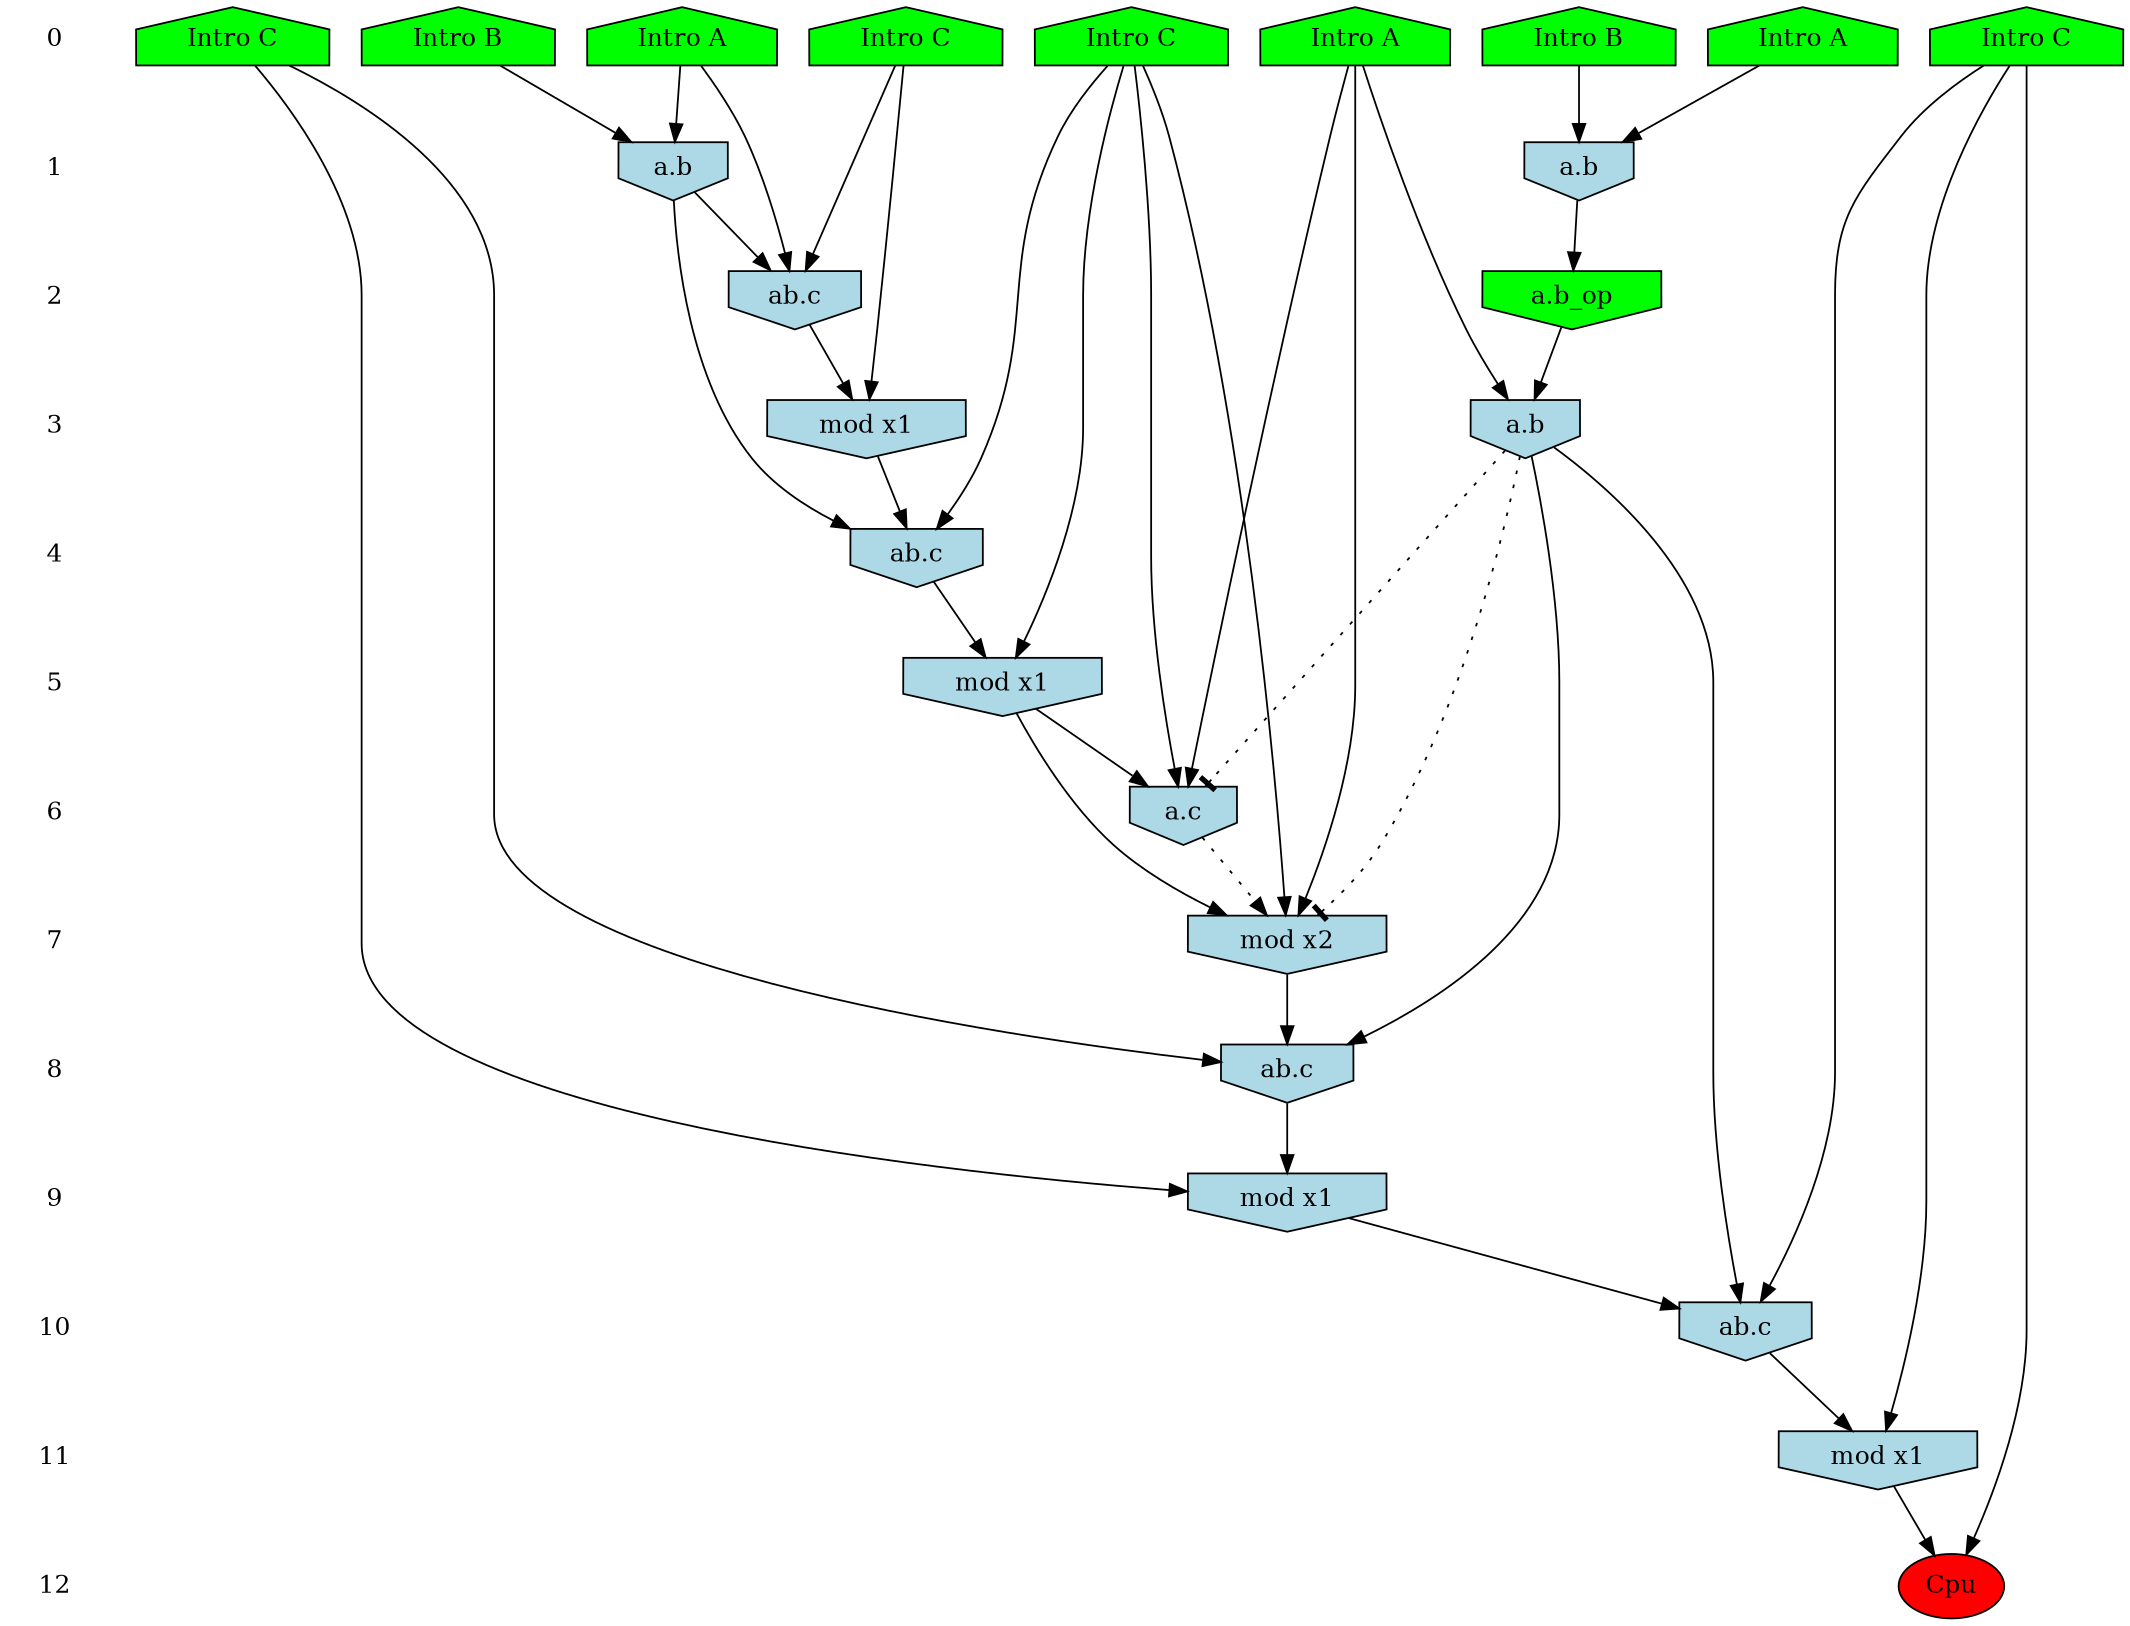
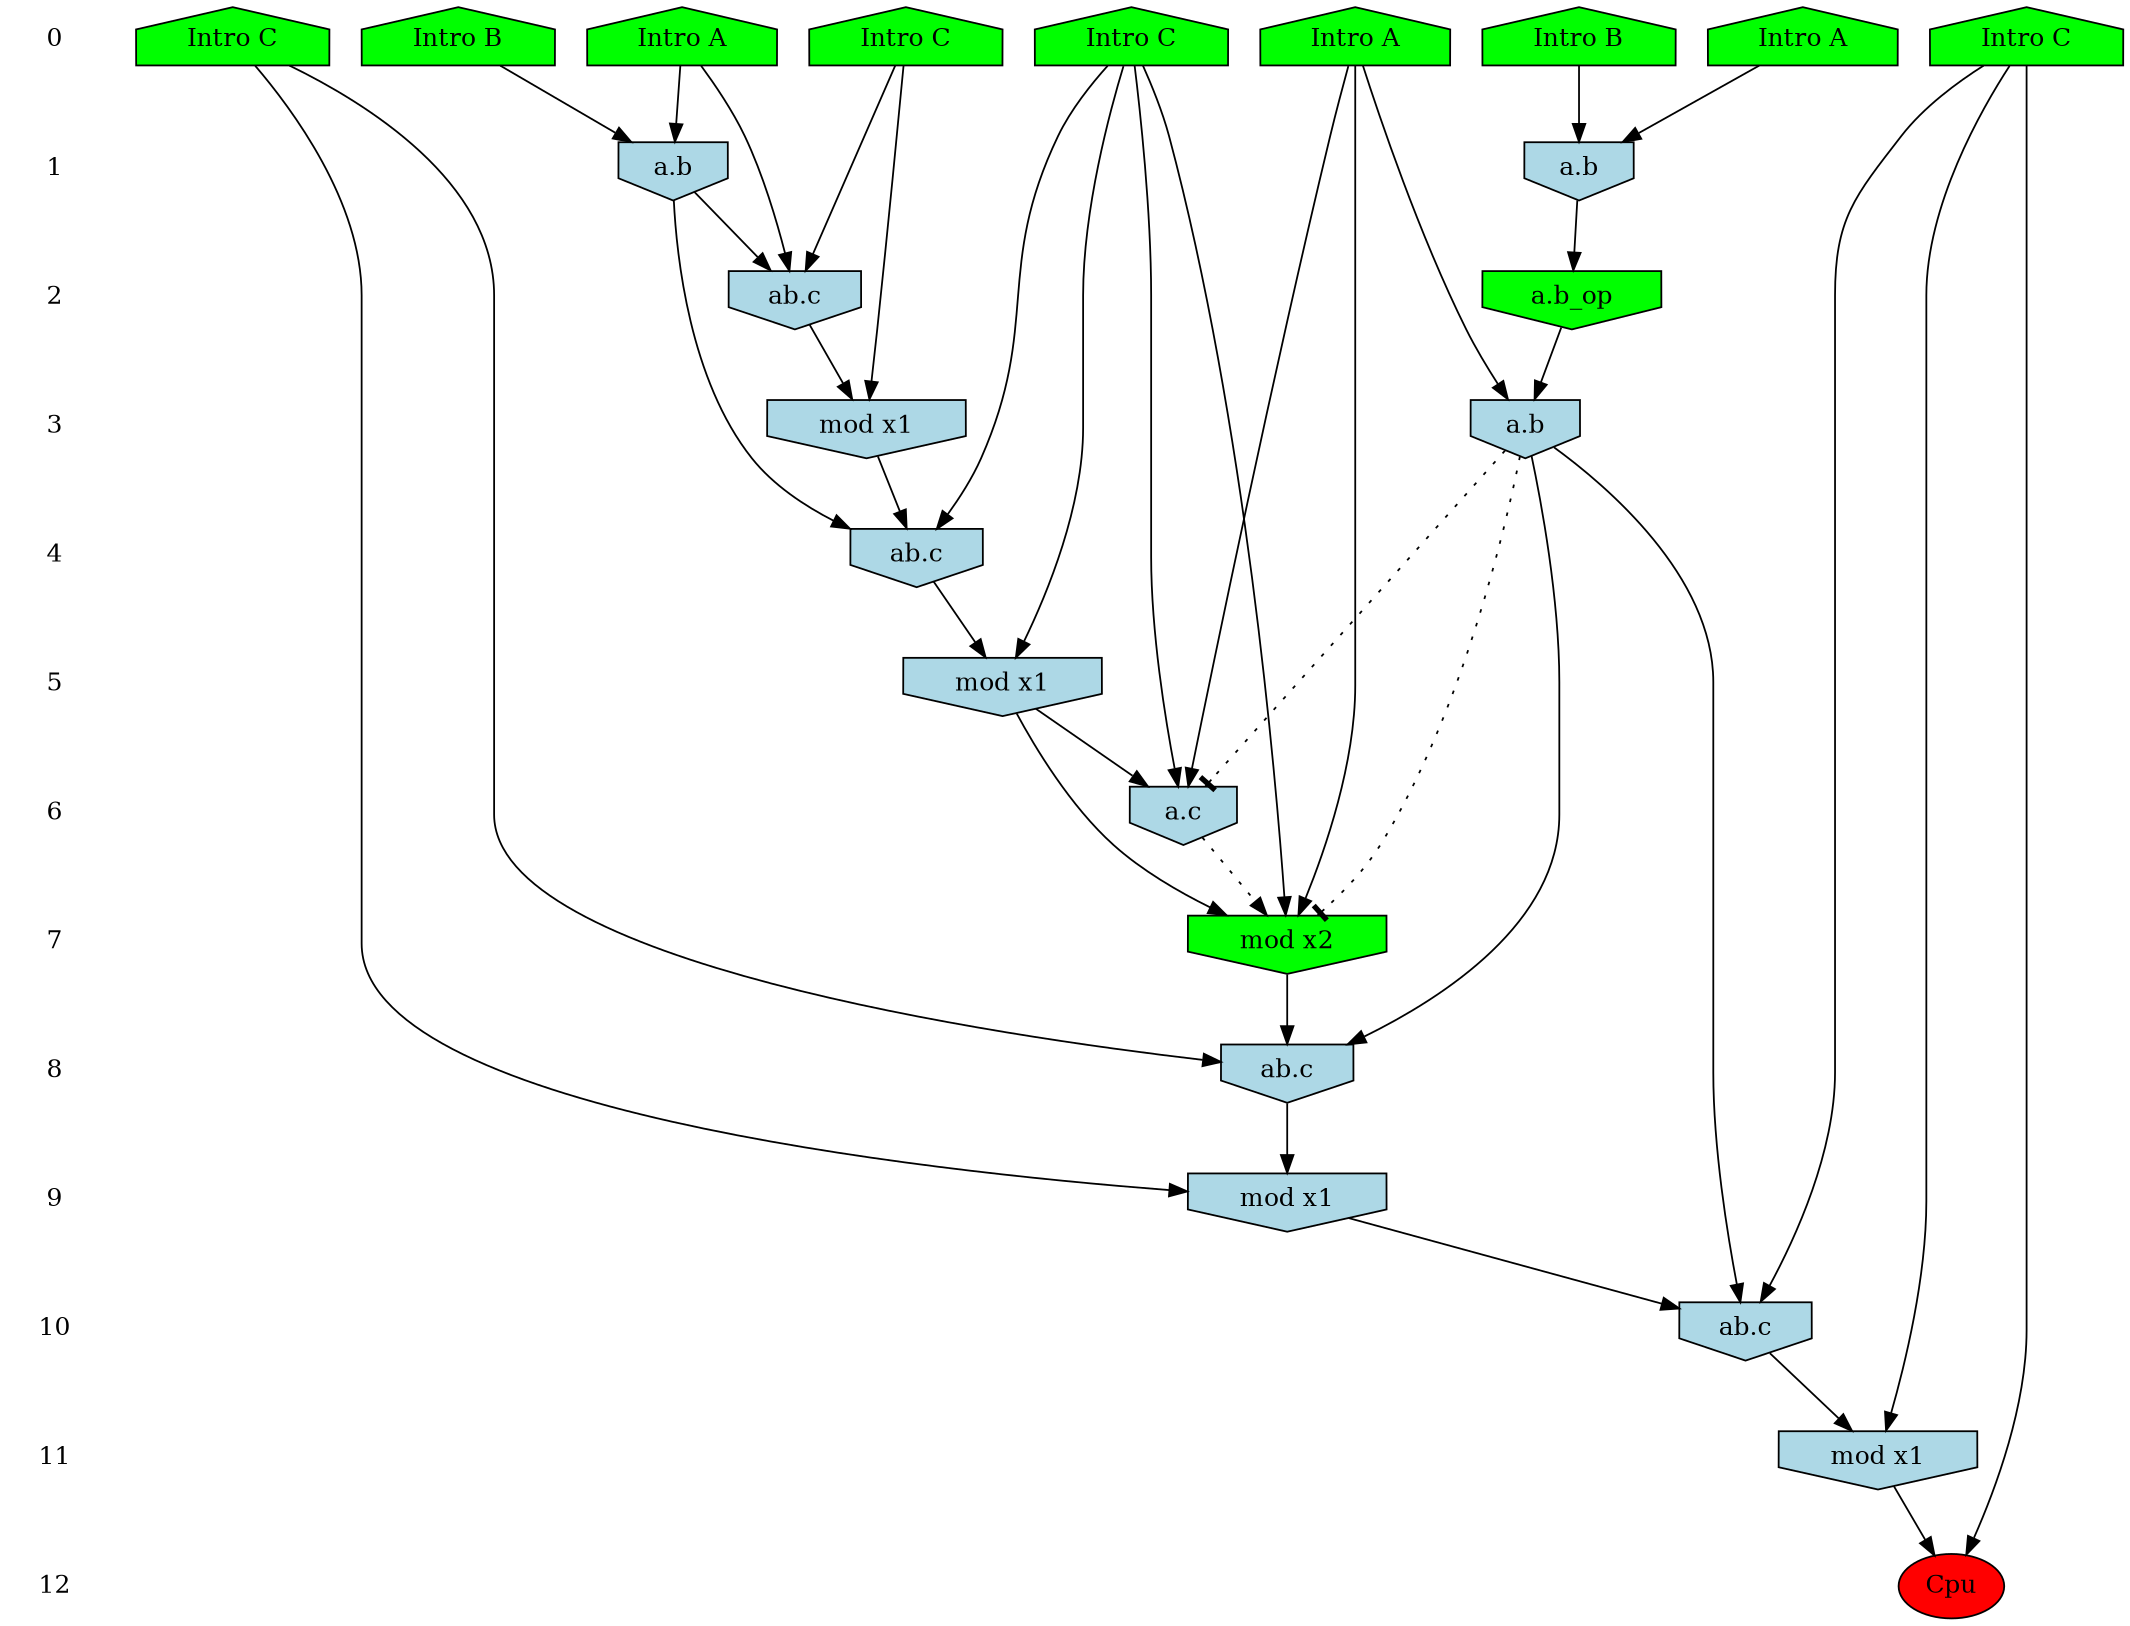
(1287, 942) -> (1287, 942)
